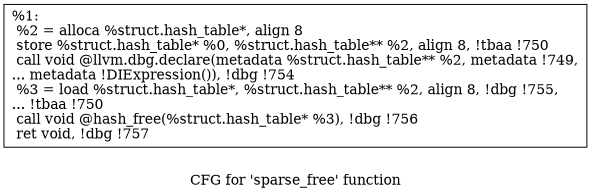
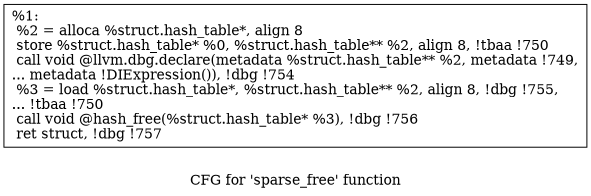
(81, 134) -> (87, 134)
